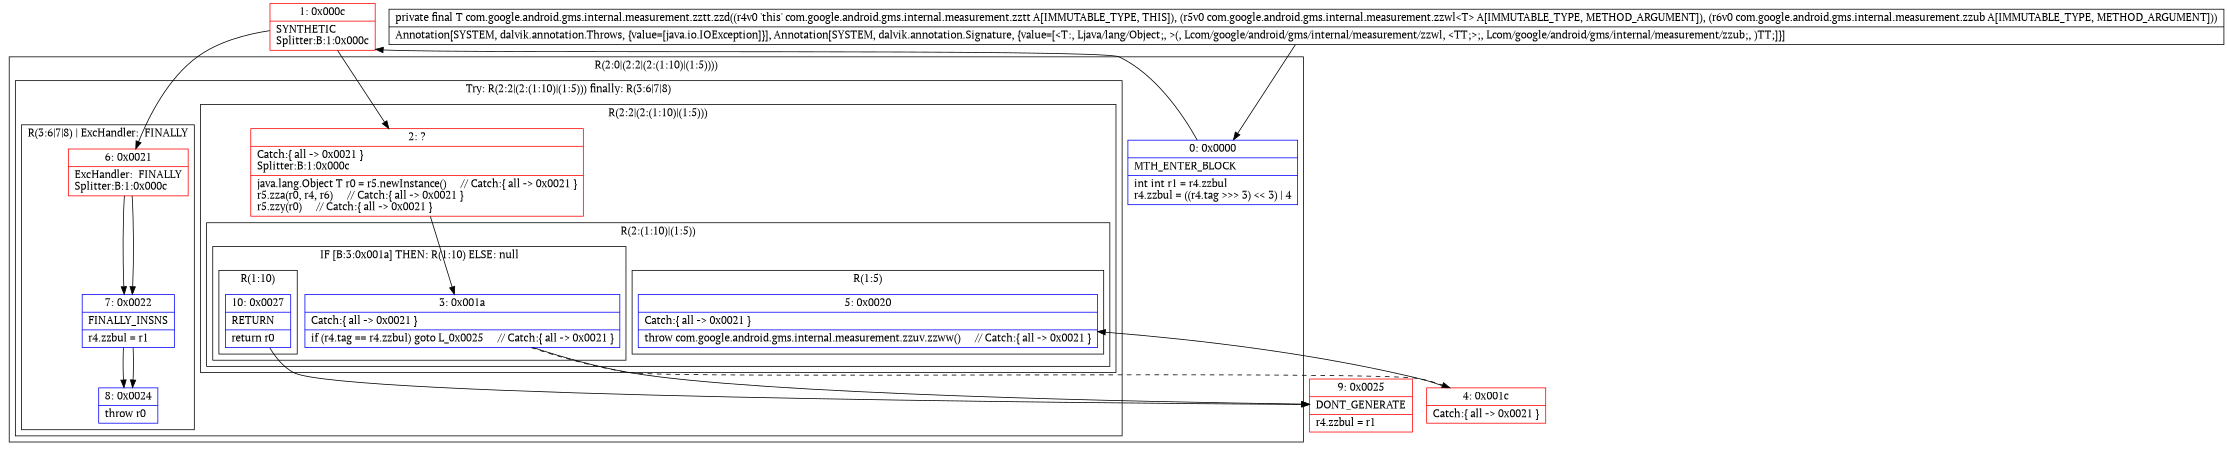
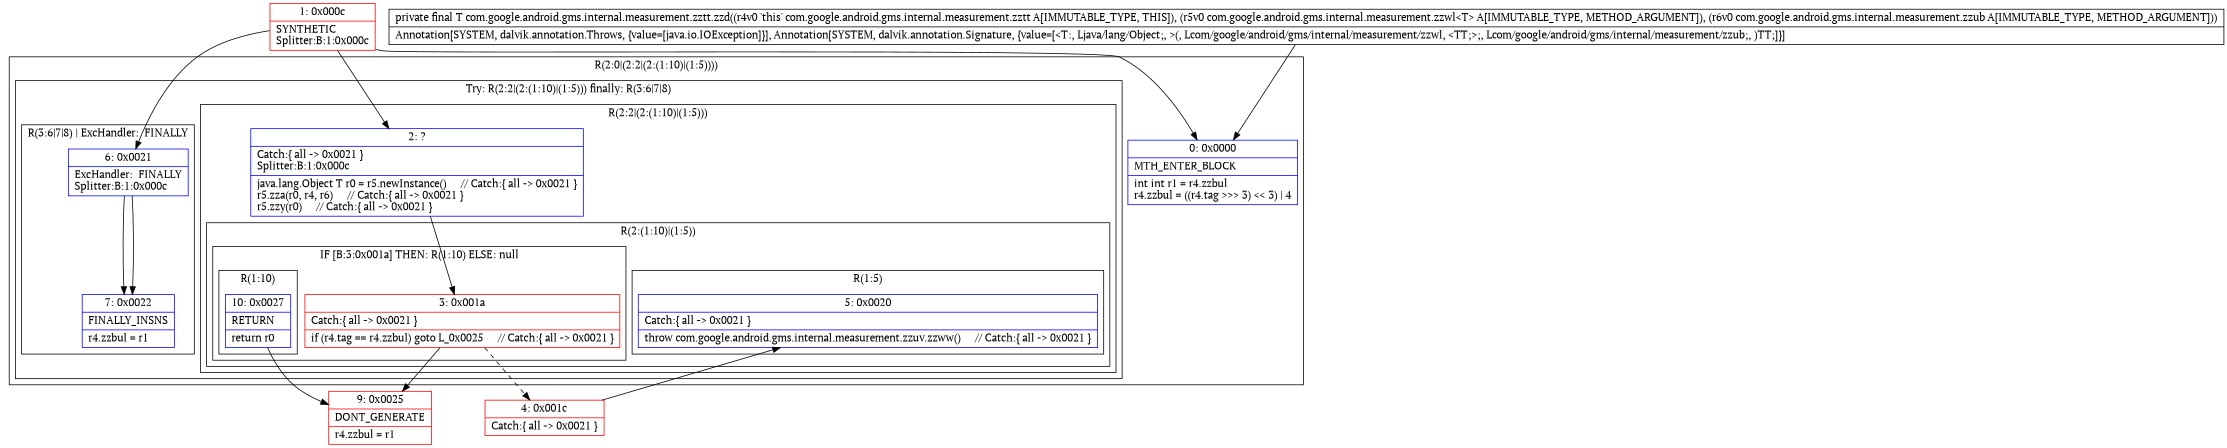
(809, 52) -> (801, 52)
(128, 172) -> (128, 172)
(417, 172) -> (417, 172)
(462, 321) -> (462, 321)
(128, 406) -> none
